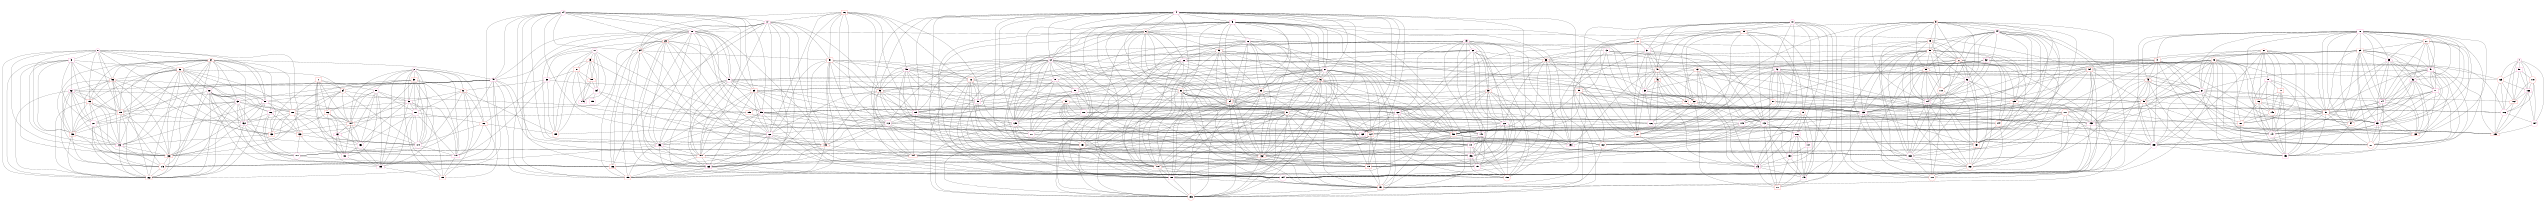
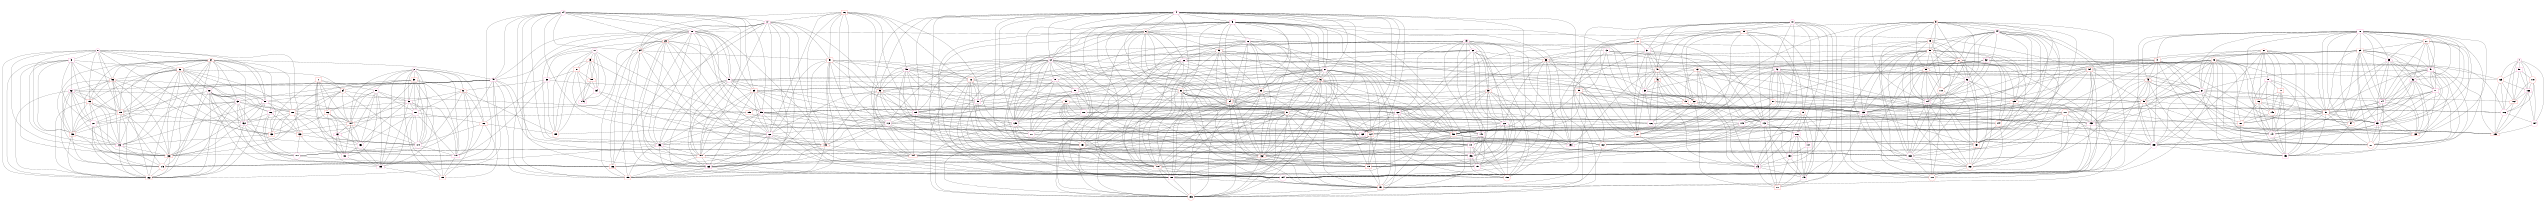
(592, 102) -> none
